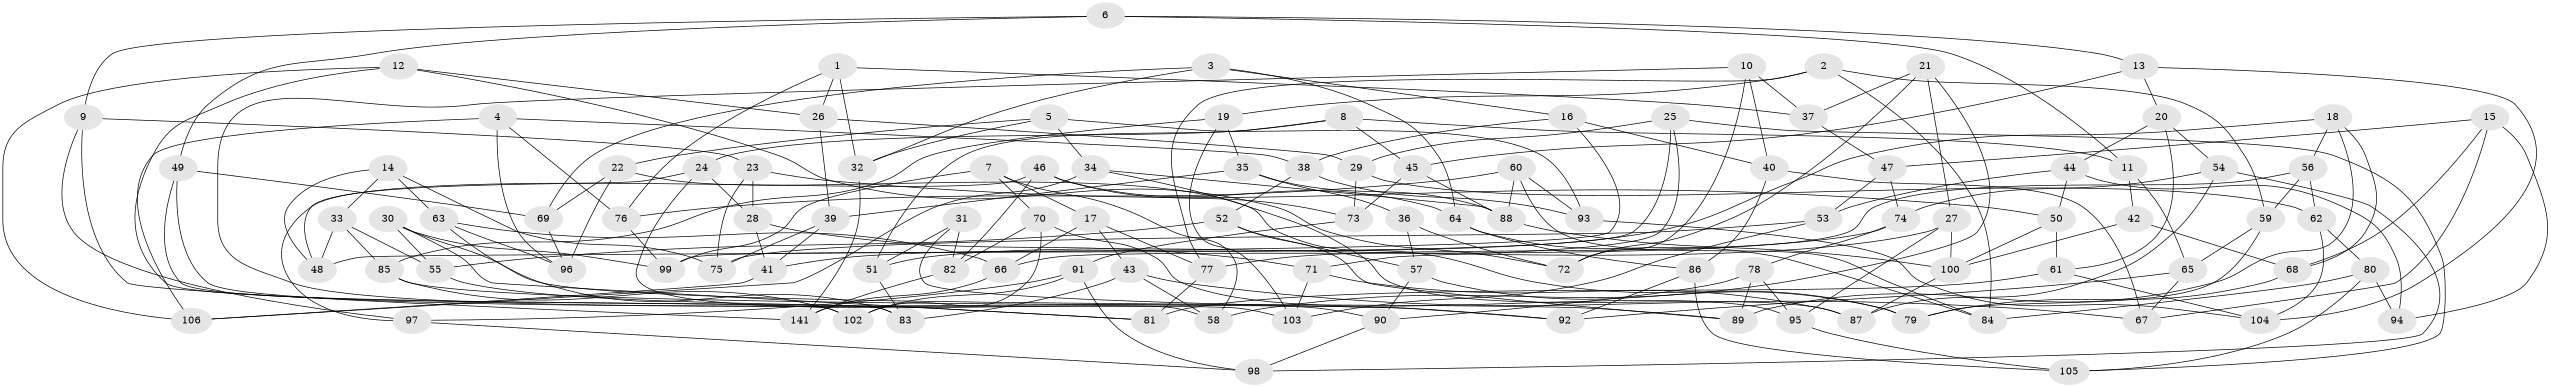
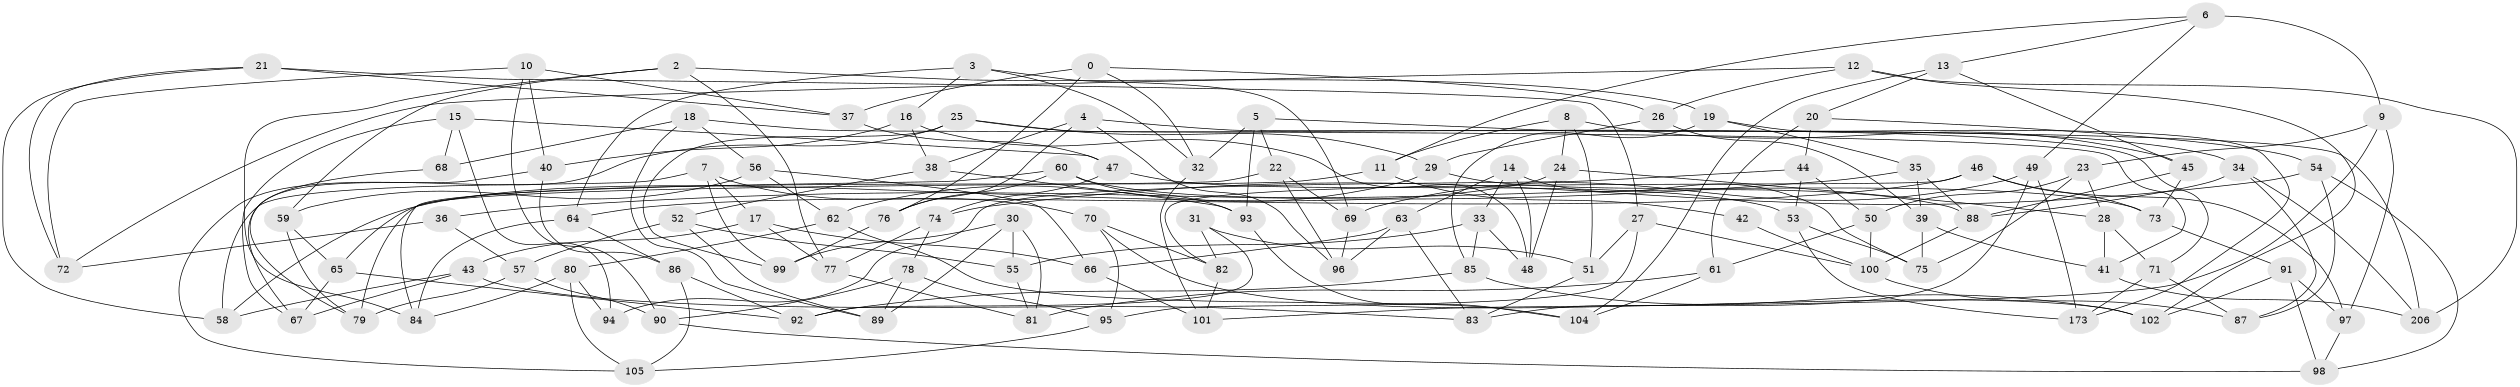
(838, 66) -> (1091, 66)
(2213, 245) -> none
(192, 321) -> (2421, 321)
(800, 321) -> (1203, 321)
(1292, 321) -> (2078, 321)
